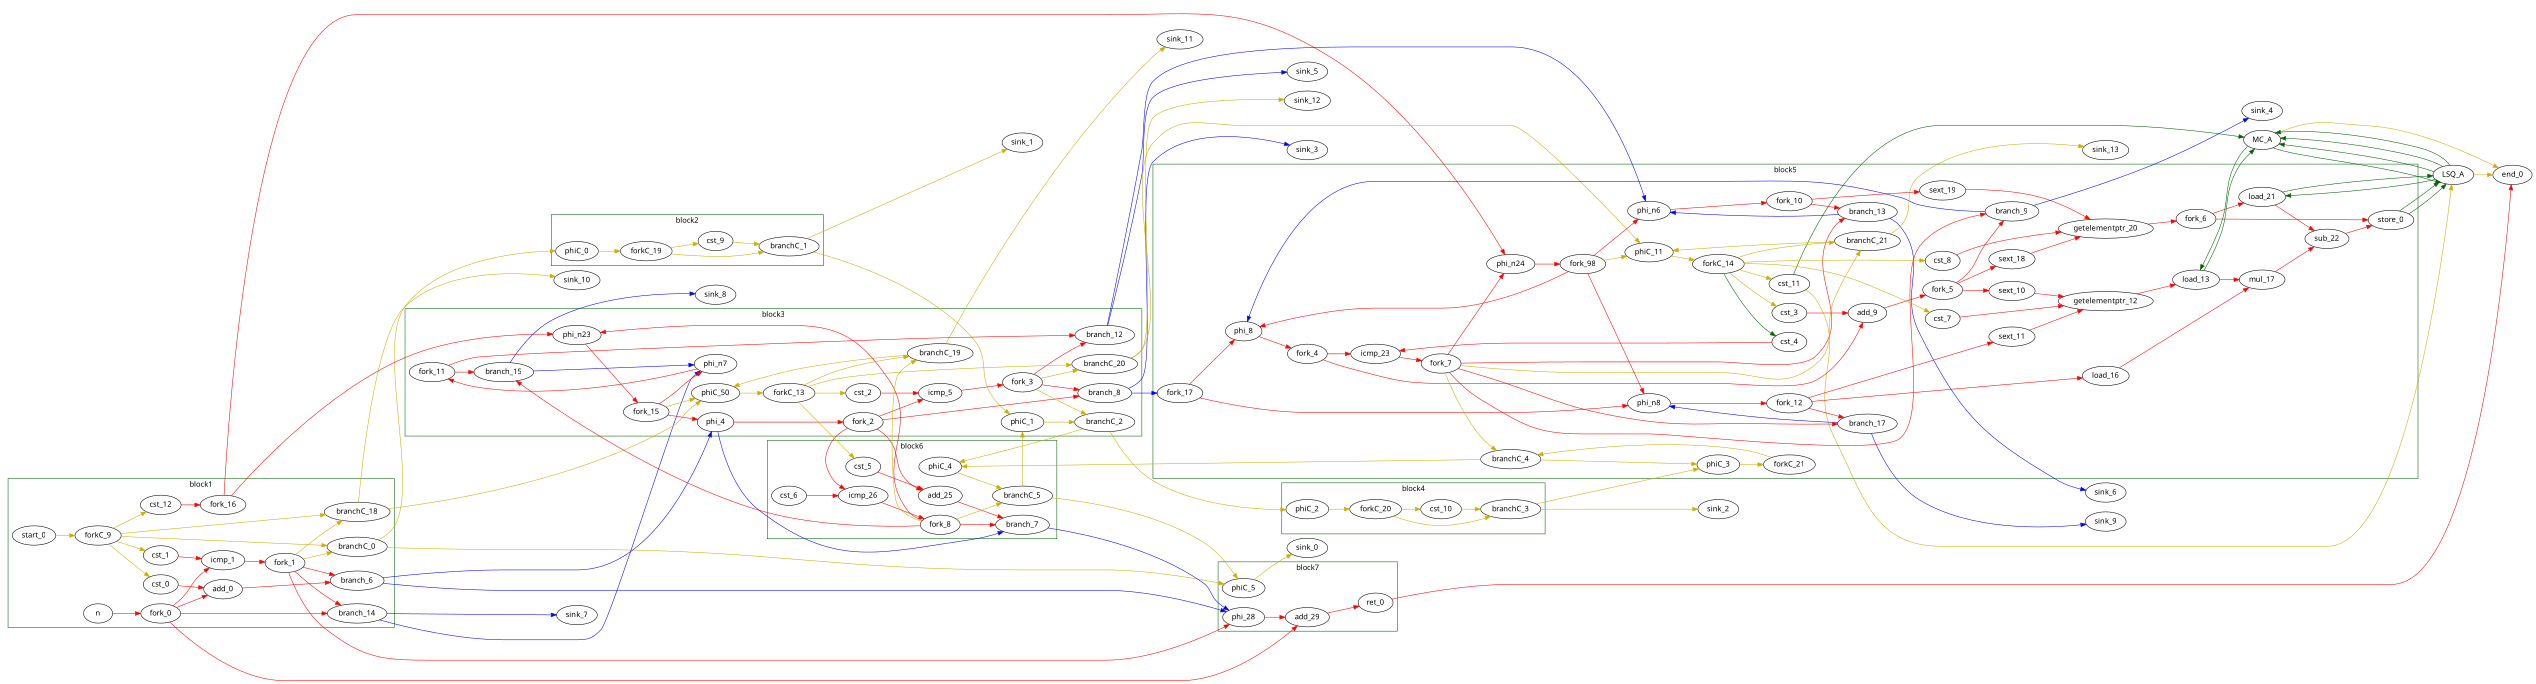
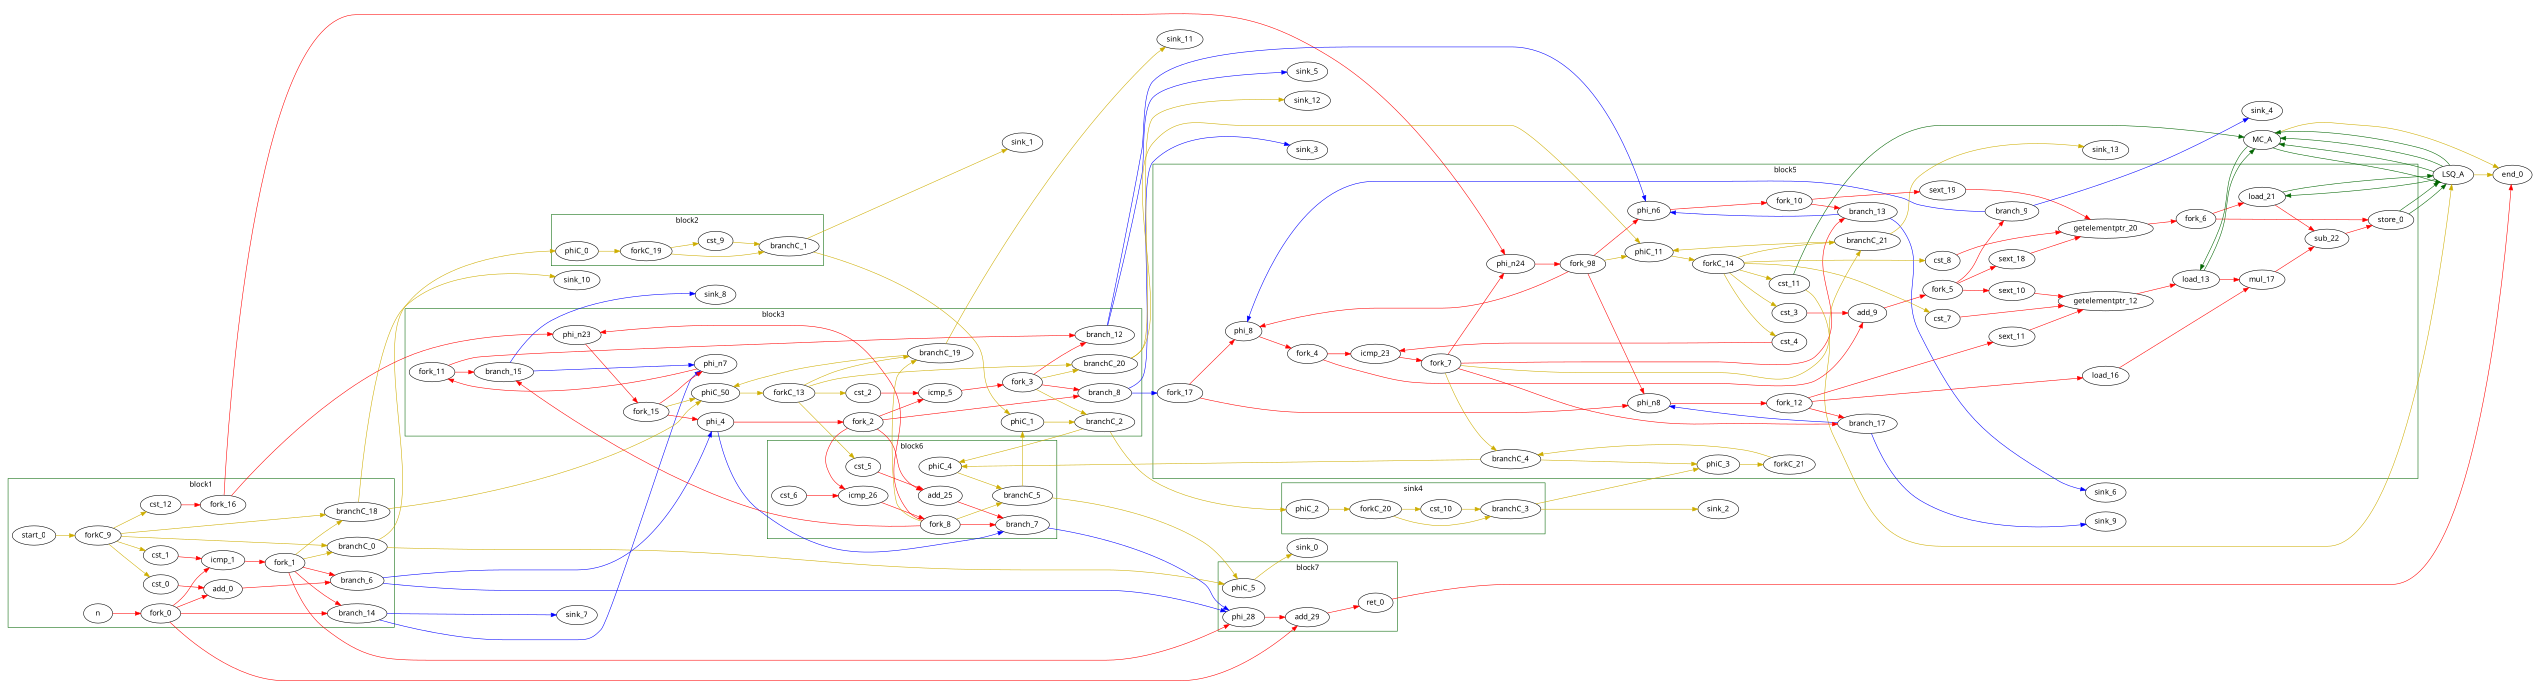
(1744, 306) -> (1744, 306)
(1799, 444) -> none
(1413, 489) -> (1413, 489)
